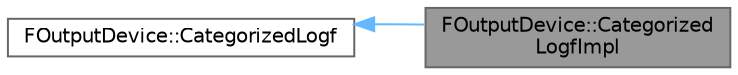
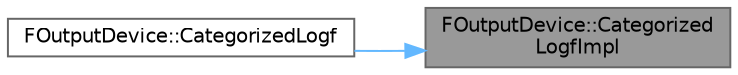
(400, 24) -> (380, 51)
